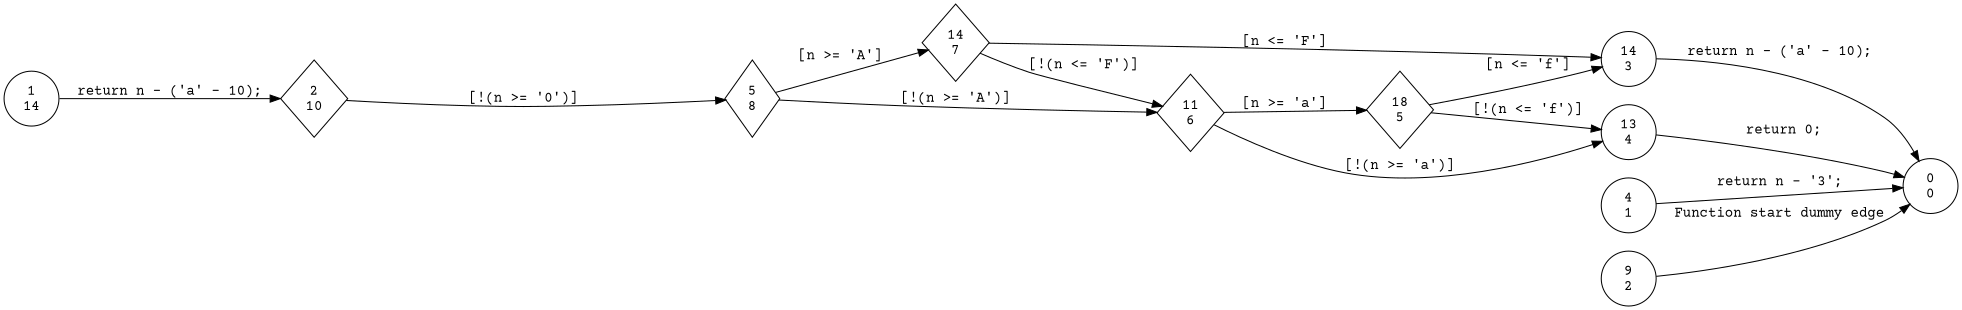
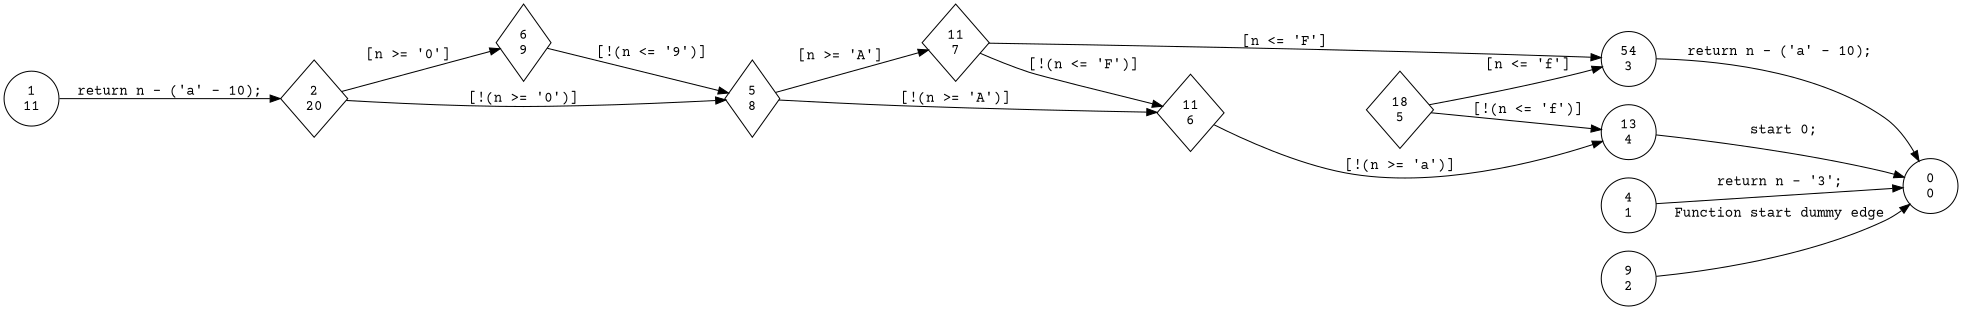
none -> (524, 43)
(956, 43) -> (956, 43)
(1629, 59) -> (1629, 59)
(32, 99) -> (32, 99)
(314, 99) -> (314, 99)
(1290, 111) -> none
(1780, 130) -> (1780, 130)
